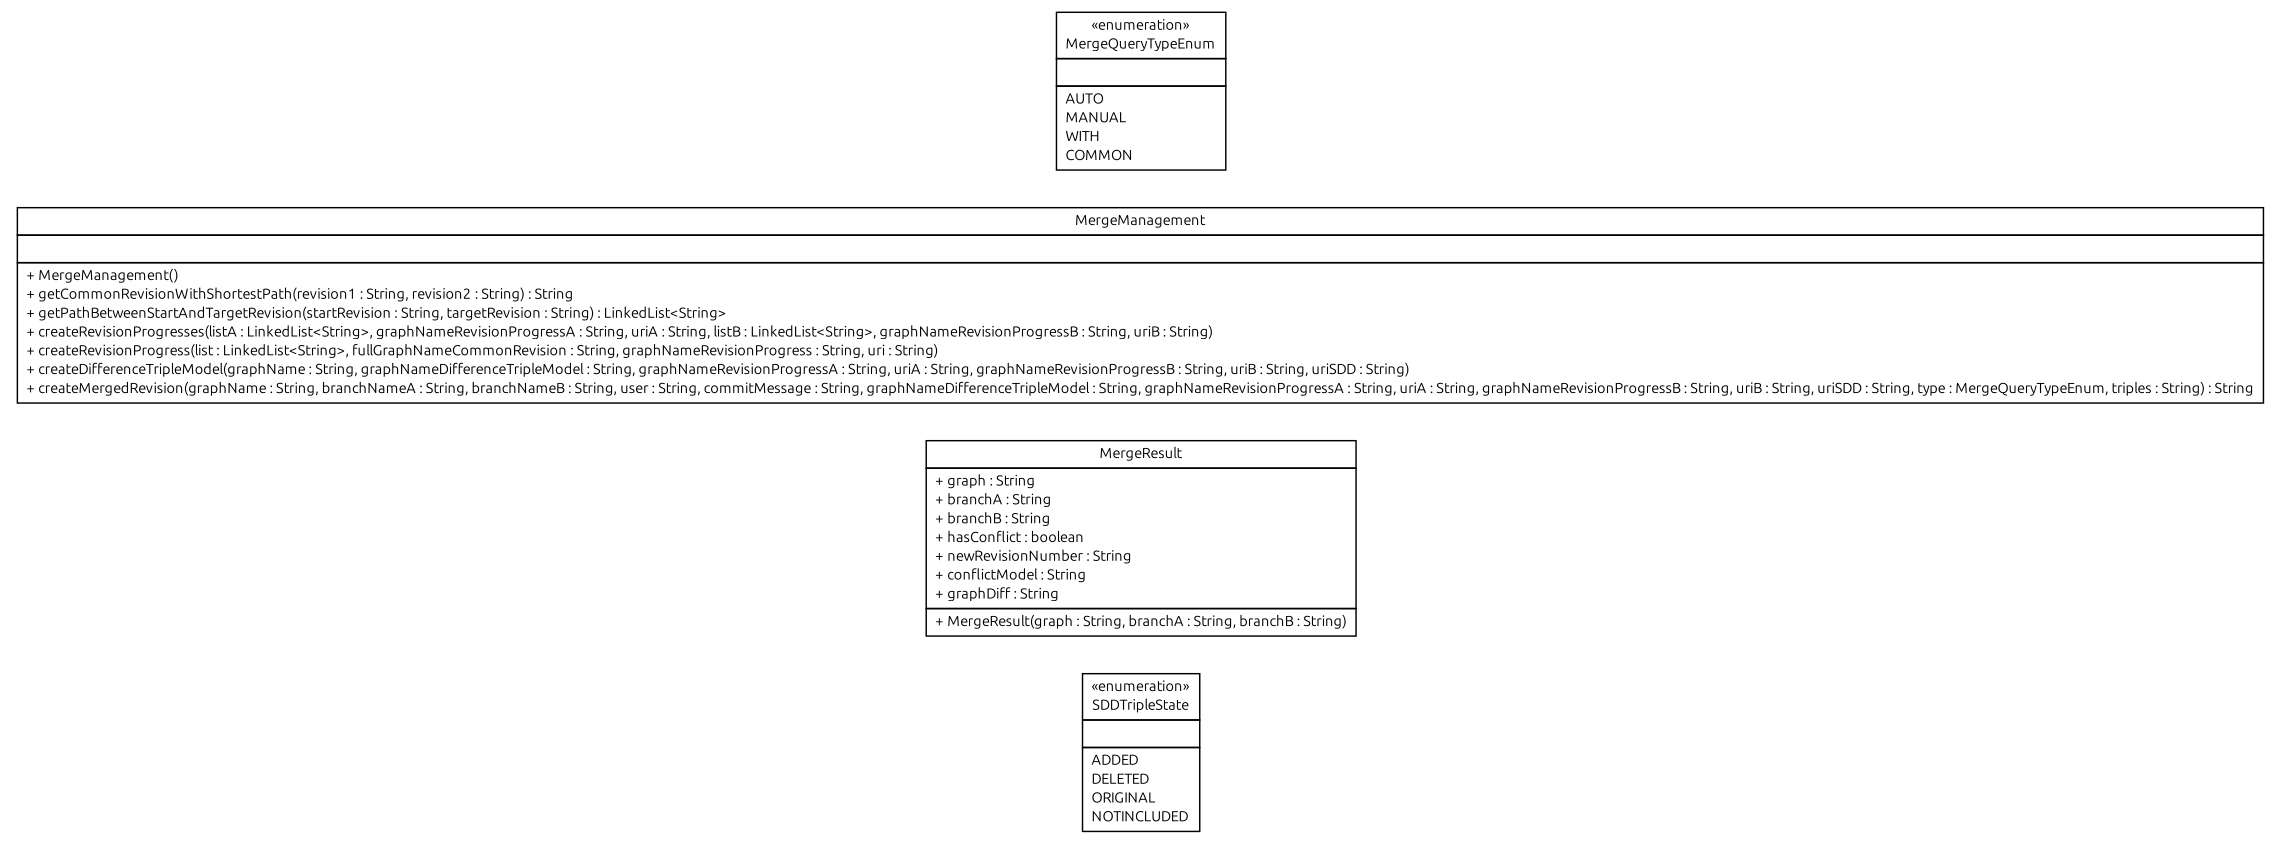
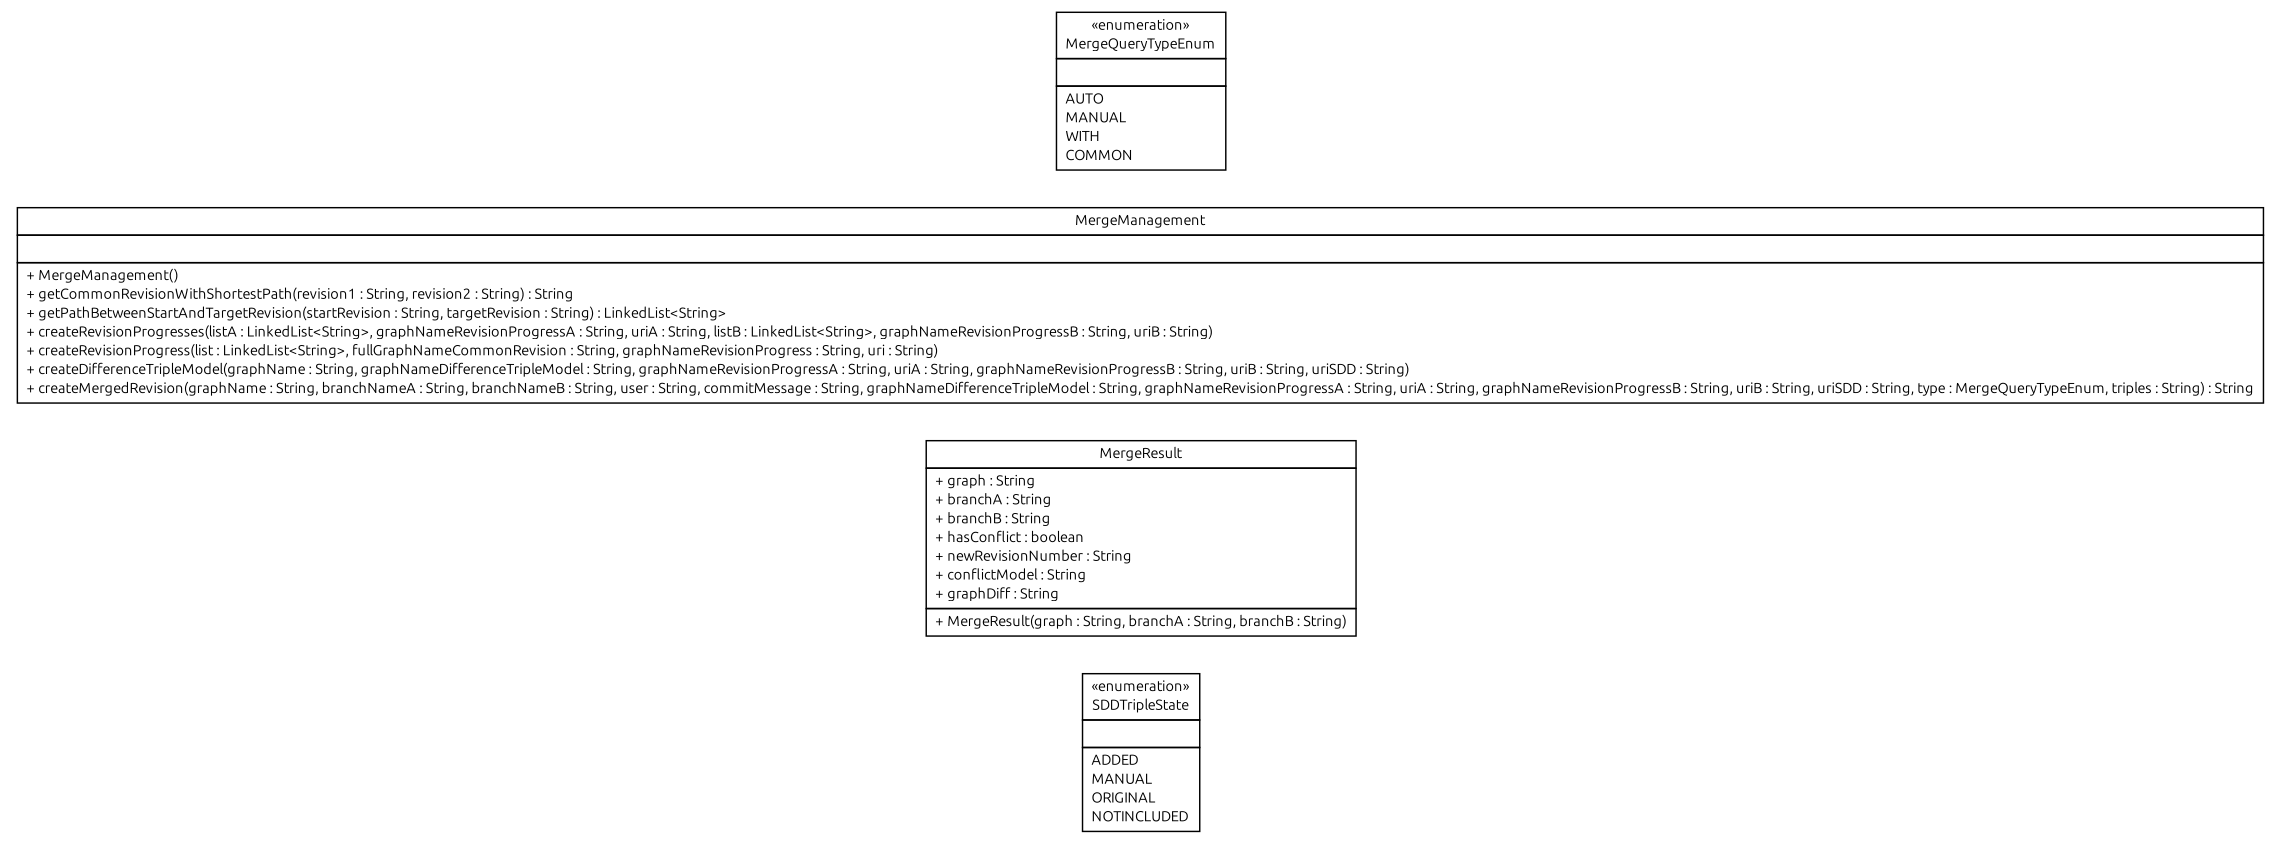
(1121, 779) -> (1122, 779)
